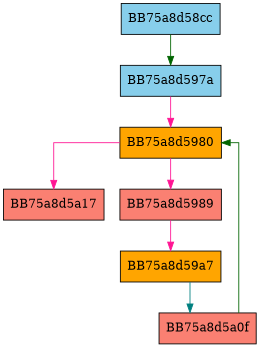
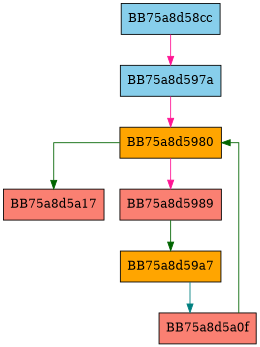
(171, 45) -> (171, 45)
(68, 143) -> (68, 143)
(171, 231) -> (171, 231)
